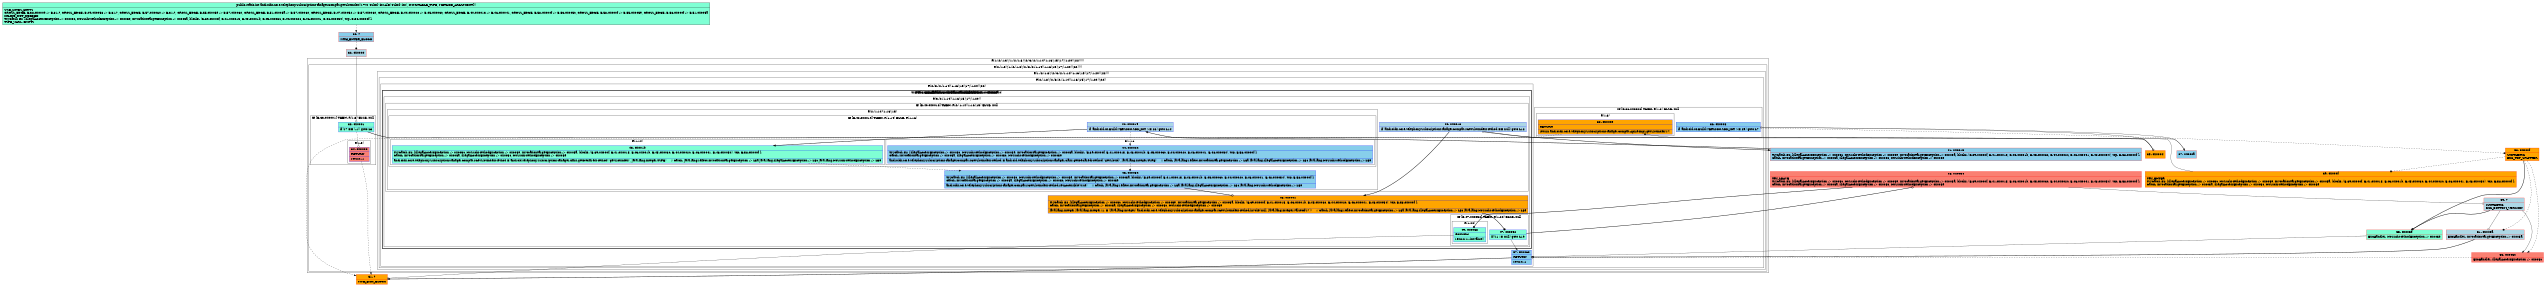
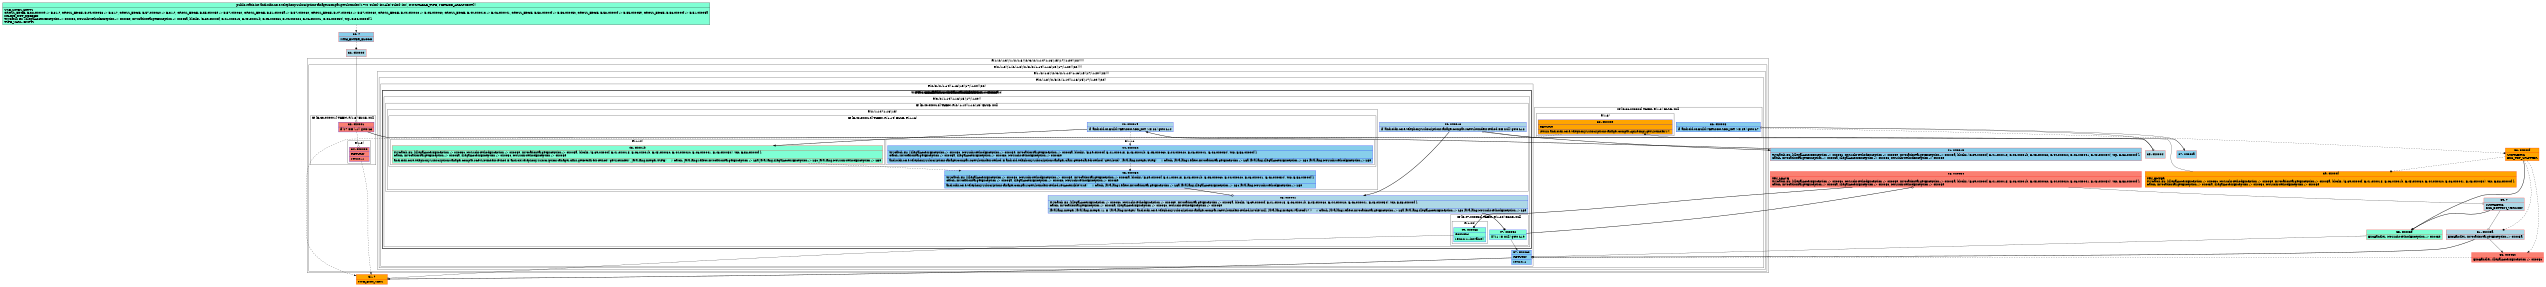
(356, 127) -> (356, 127)
(637, 154) -> (637, 154)
(2155, 154) -> (2155, 154)
(1288, 204) -> (1288, 204)
(2532, 231) -> (2496, 245)
(372, 282) -> (371, 282)
